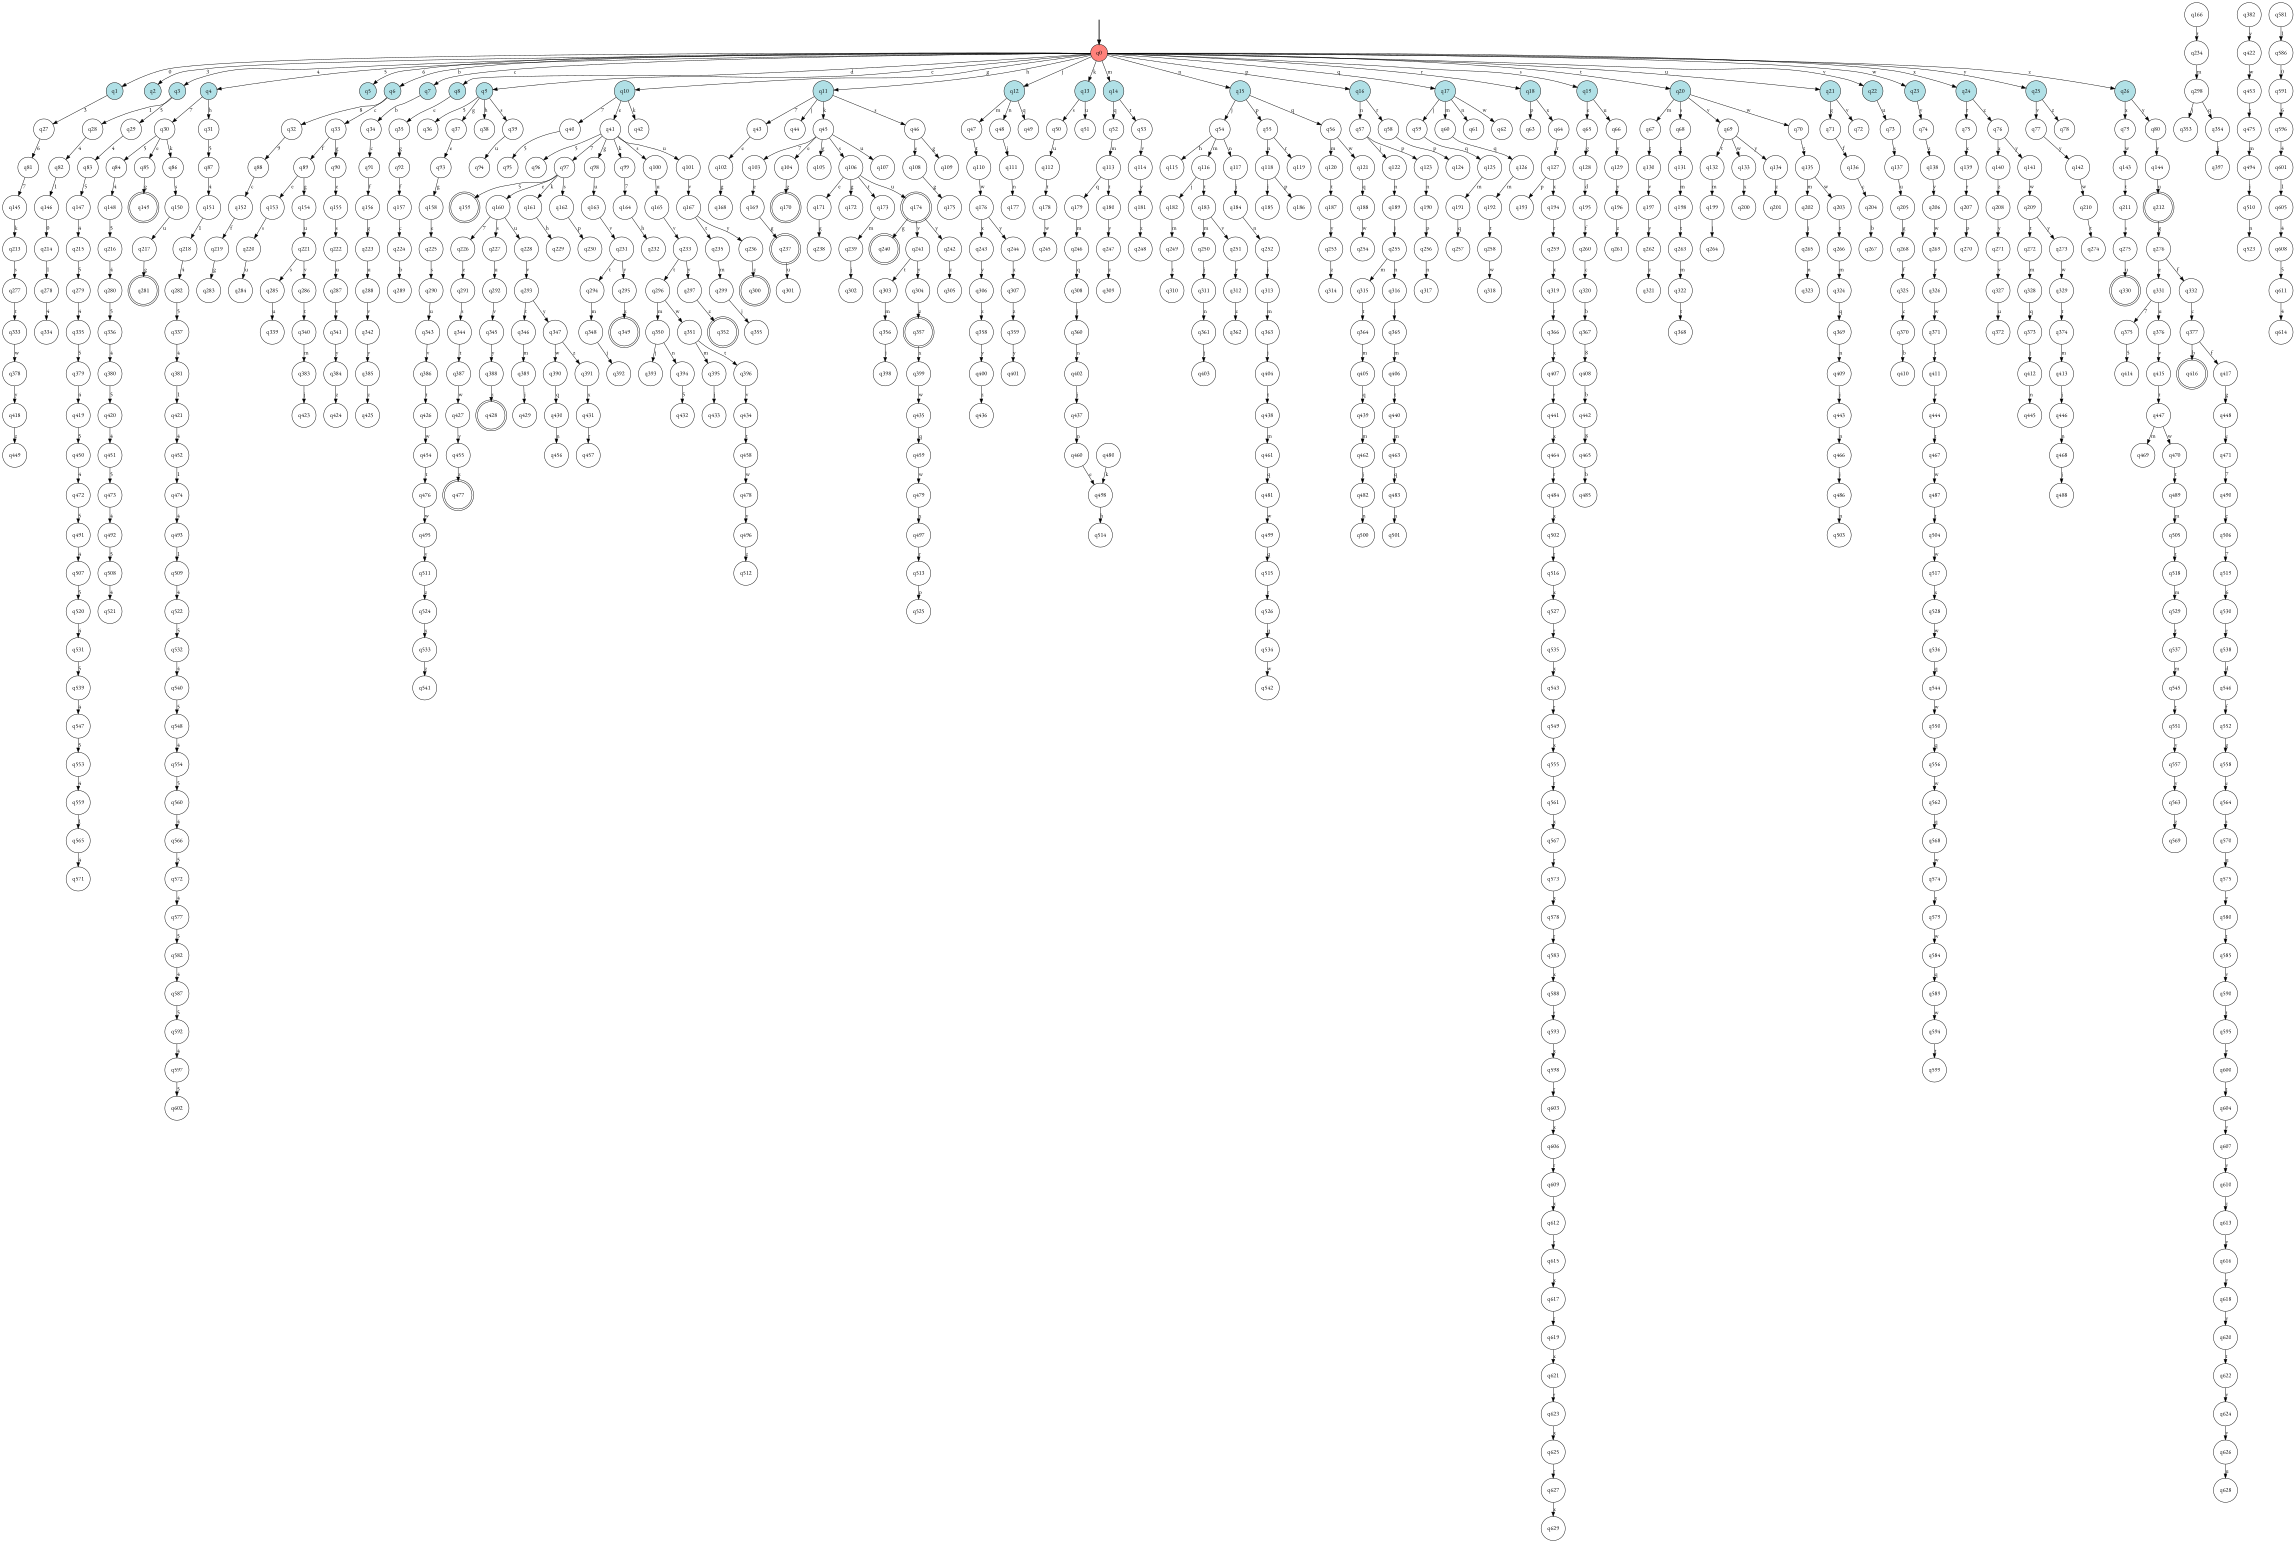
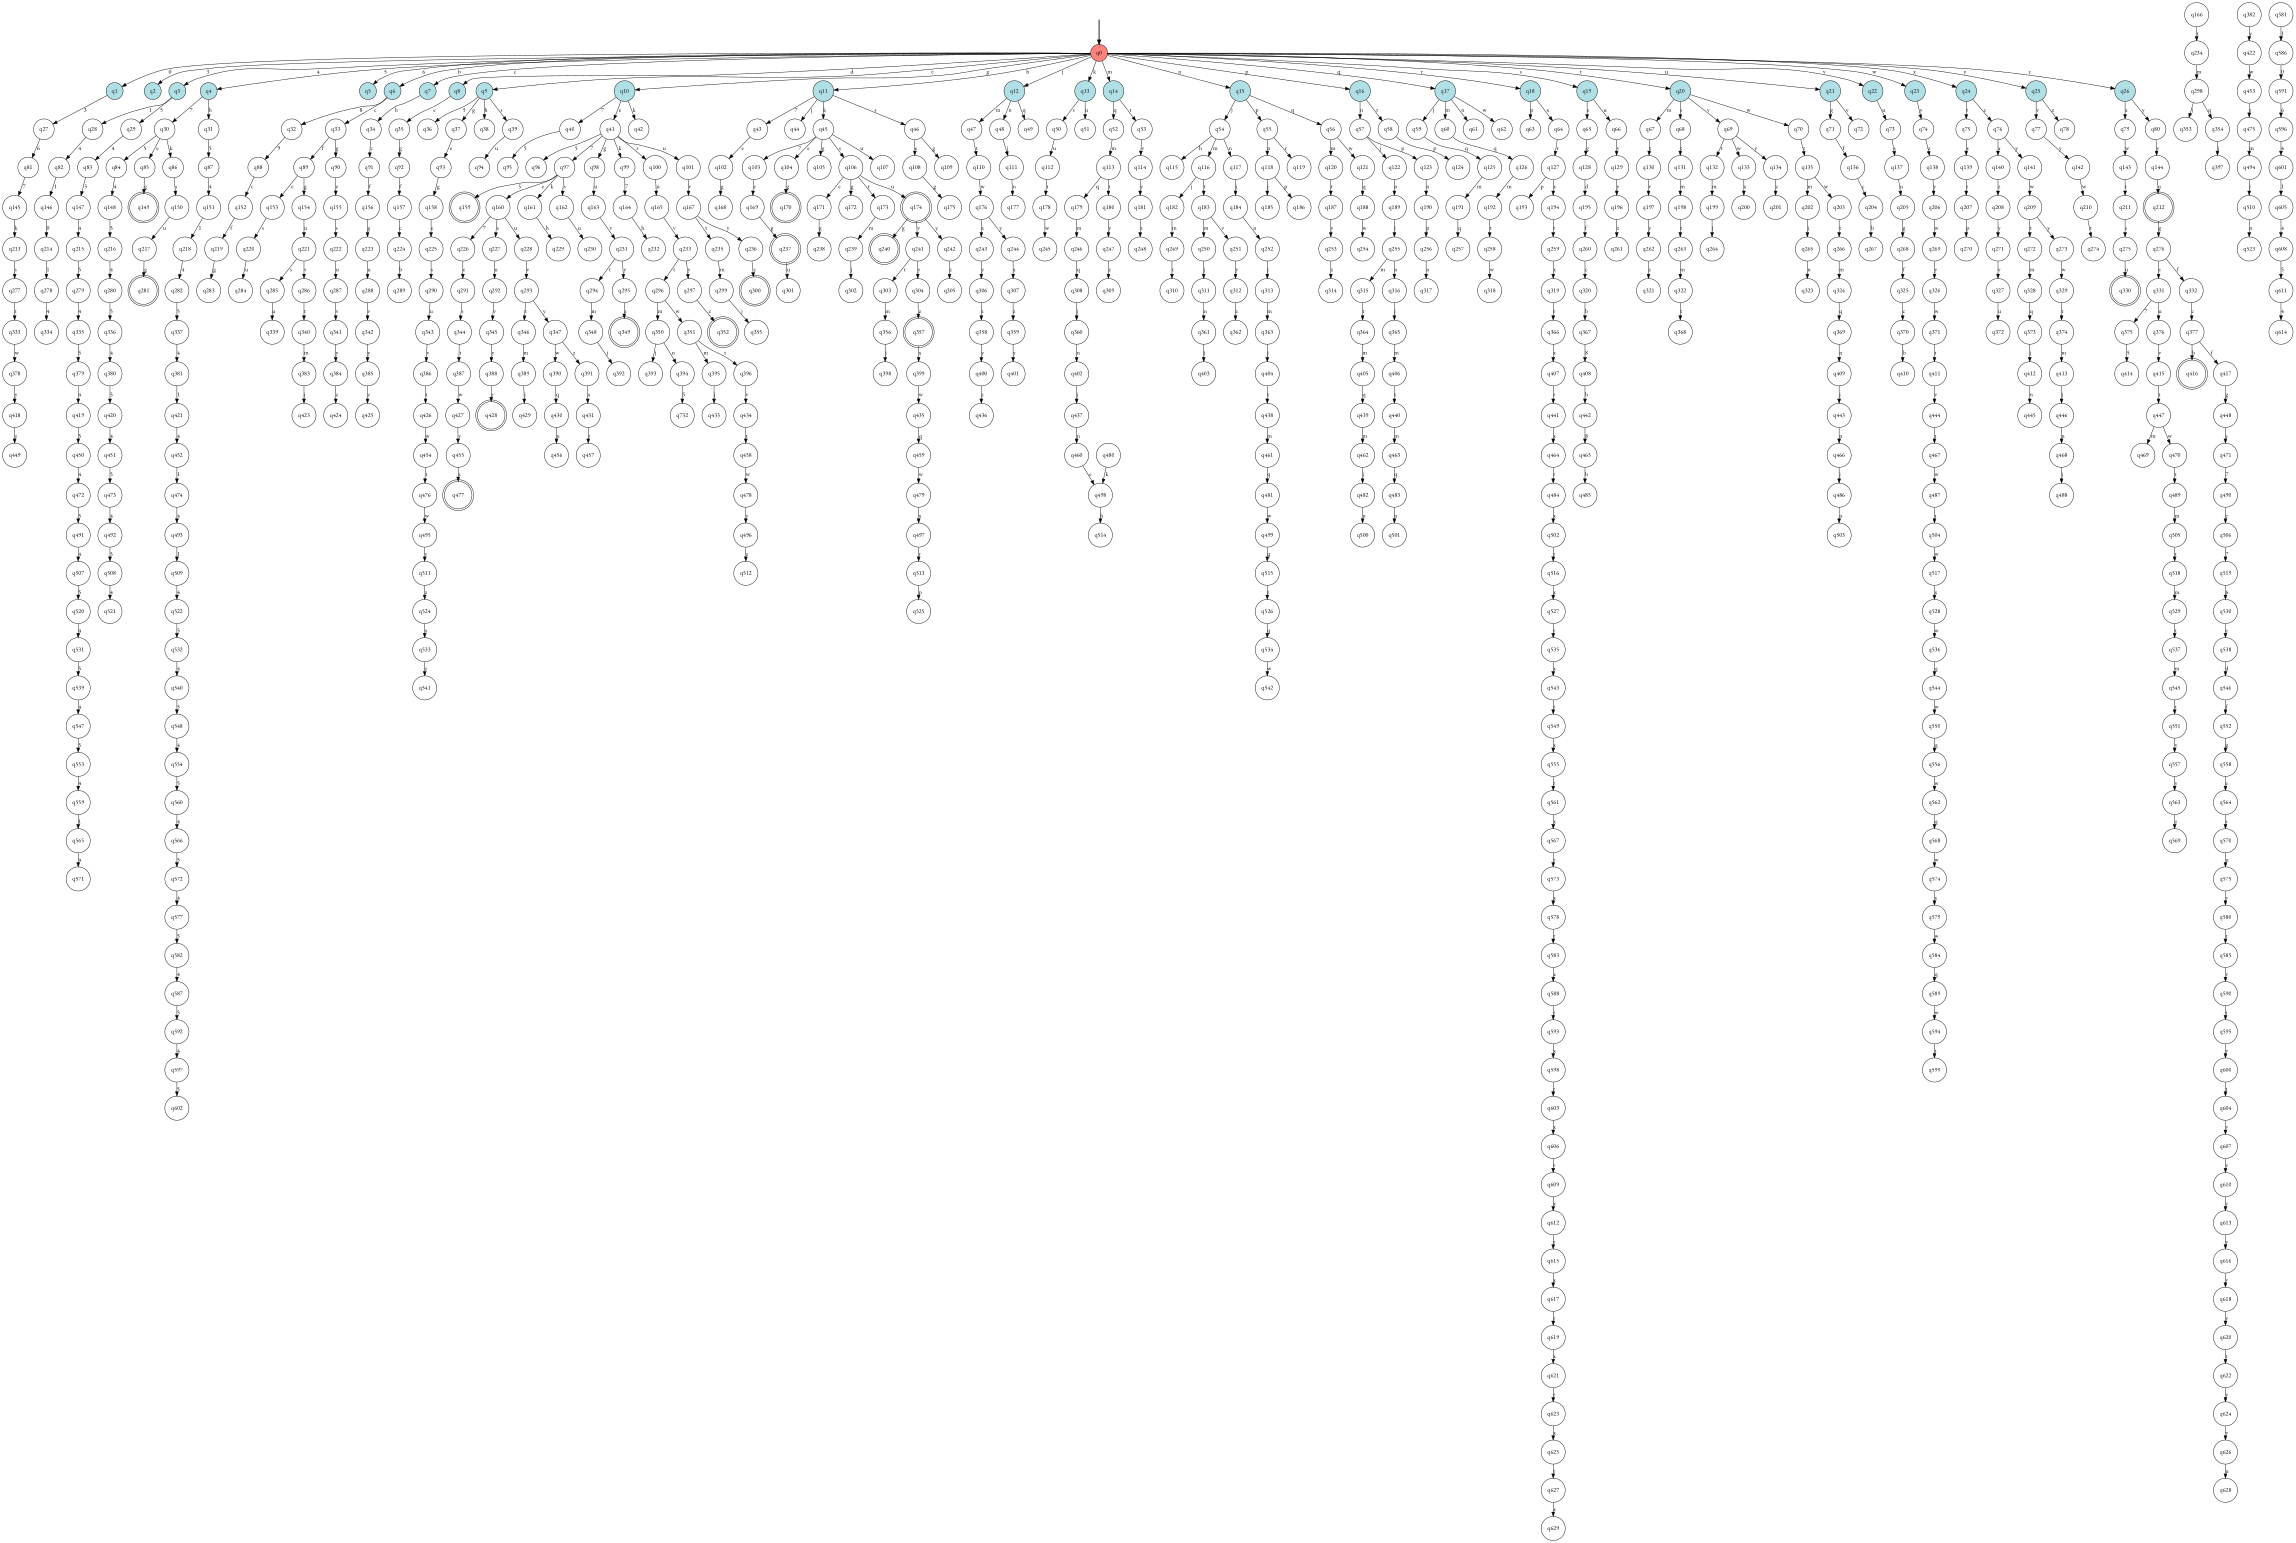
(579, 228) -> (579, 228)
(682, 415) -> (682, 415)
